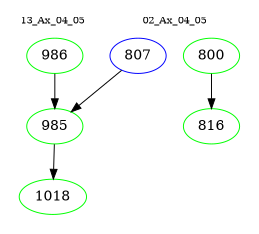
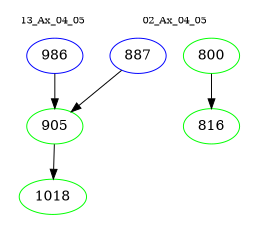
(55, 56) -> (55, 56)
(138, 56) -> (138, 56)
(55, 126) -> (55, 126)
